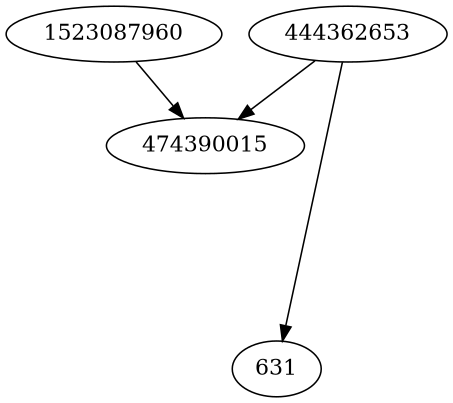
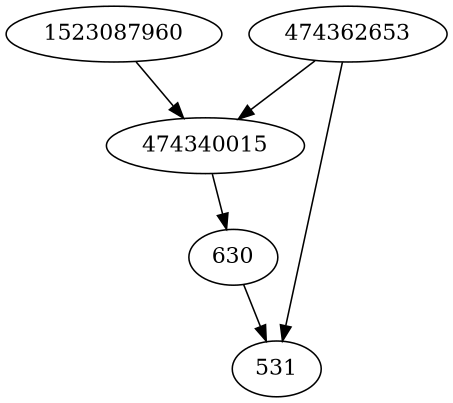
(348, 34) -> (348, 34)
(205, 146) -> (205, 146)
none -> (233, 257)
(277, 369) -> (277, 369)
